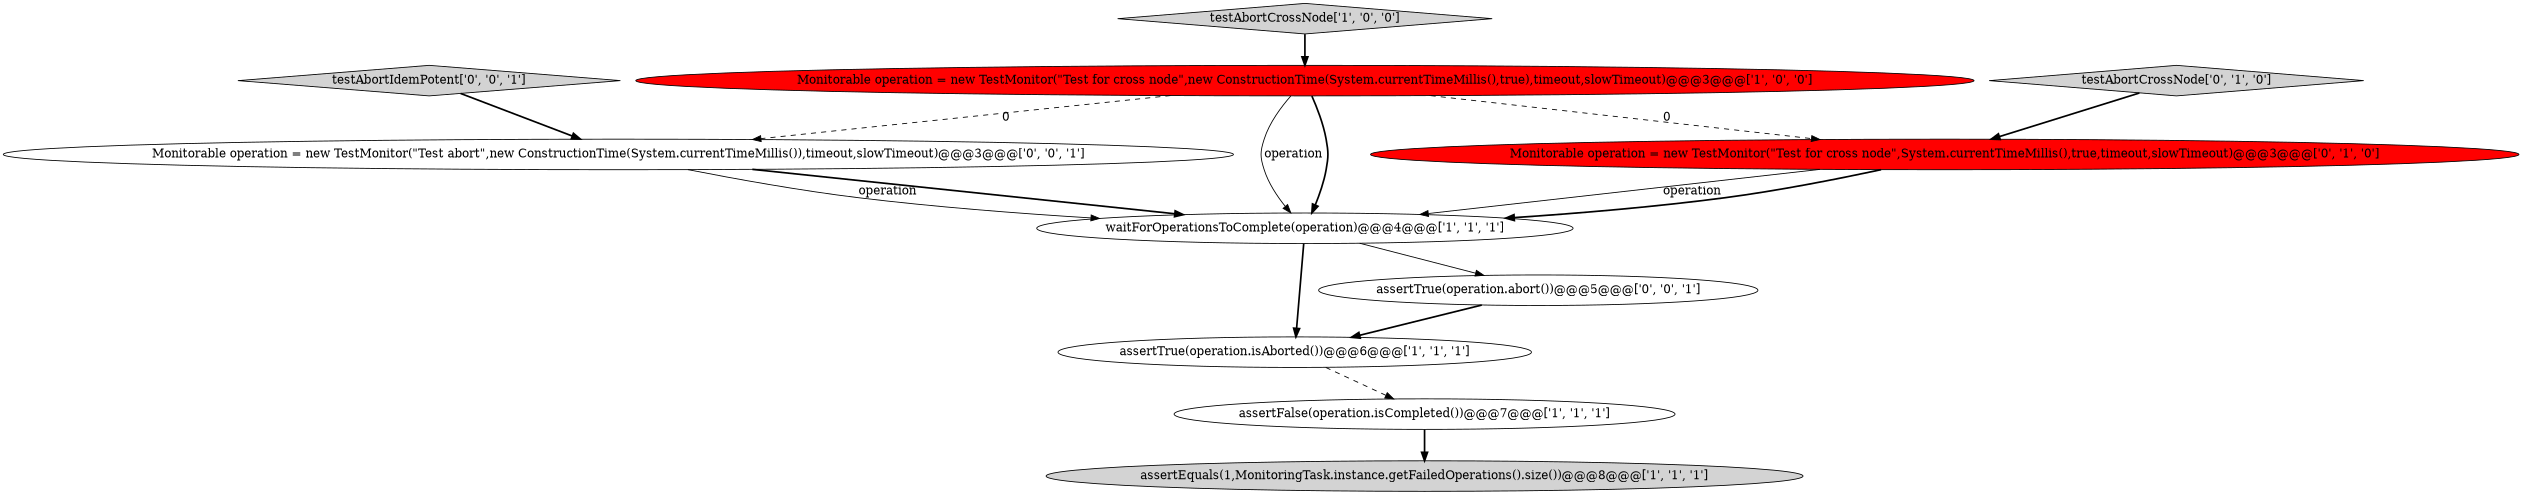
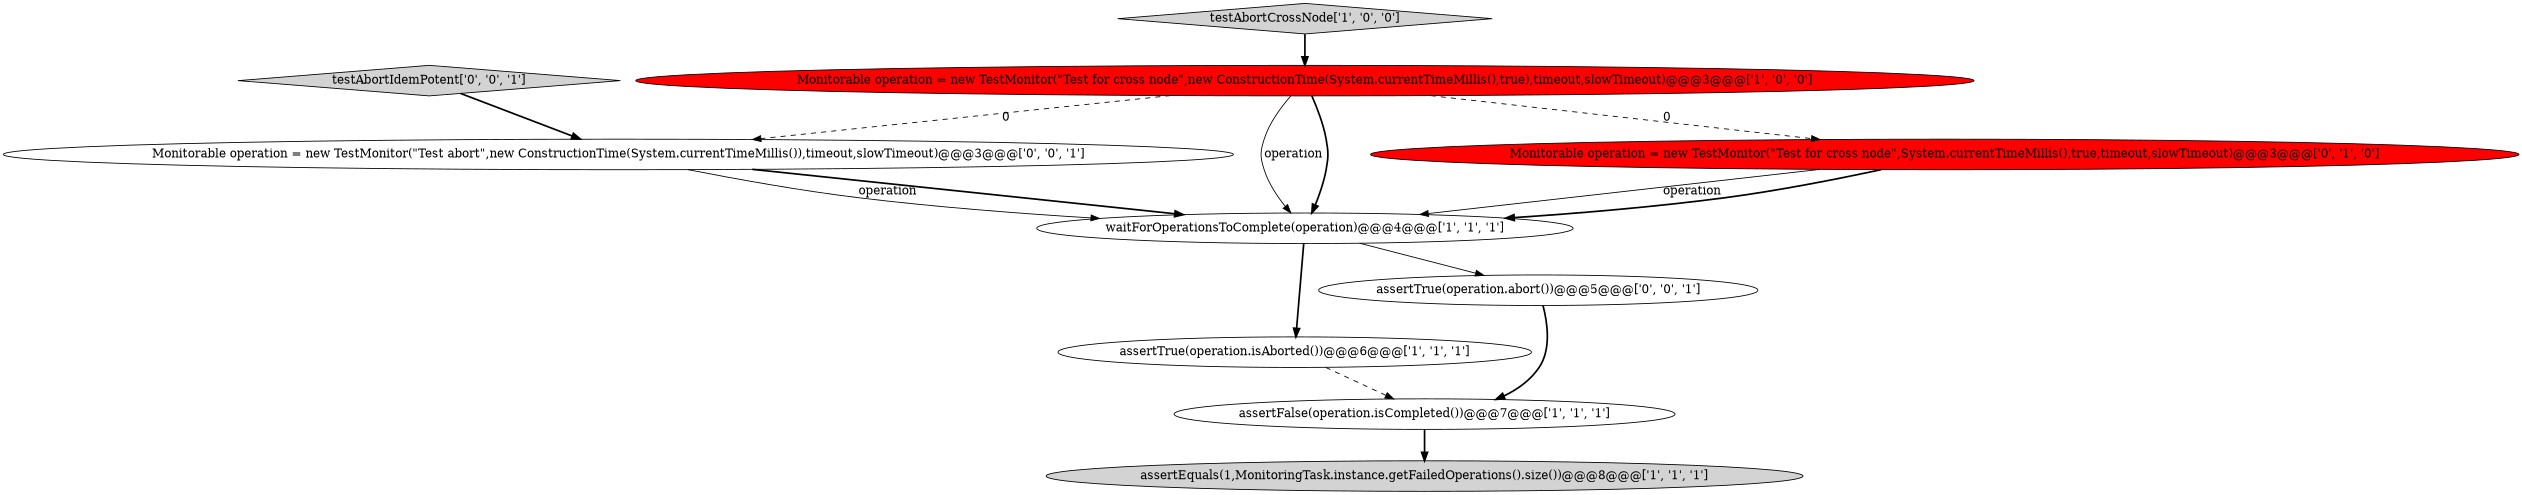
(2176, 81) -> none
(1421, 320) -> (1543, 360)
